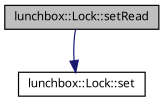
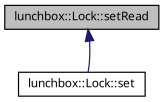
(74, 45) -> (90, 57)
